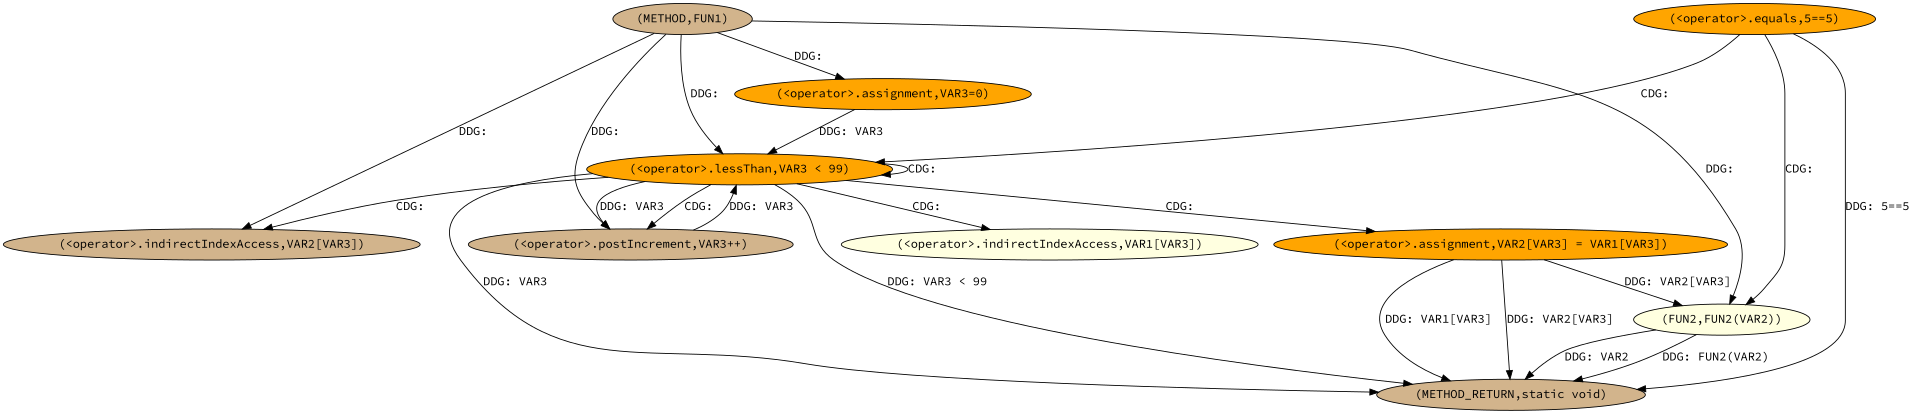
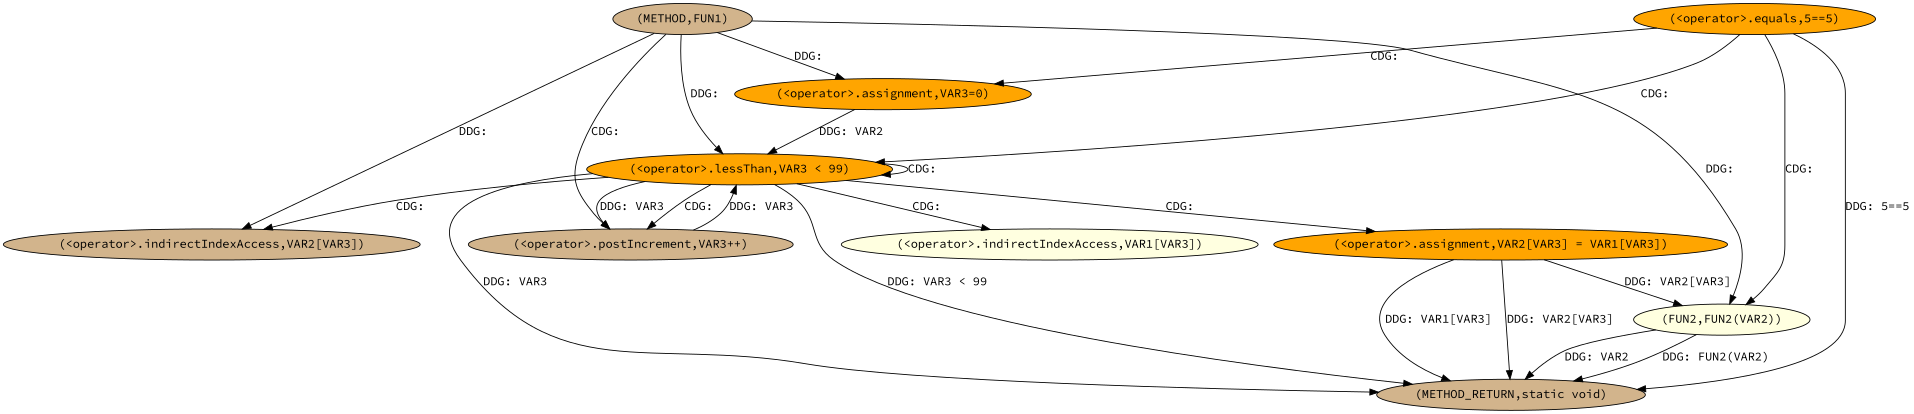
none -> (1330, 56)
(609, 132) -> (609, 132)
(851, 132) -> (851, 132)
